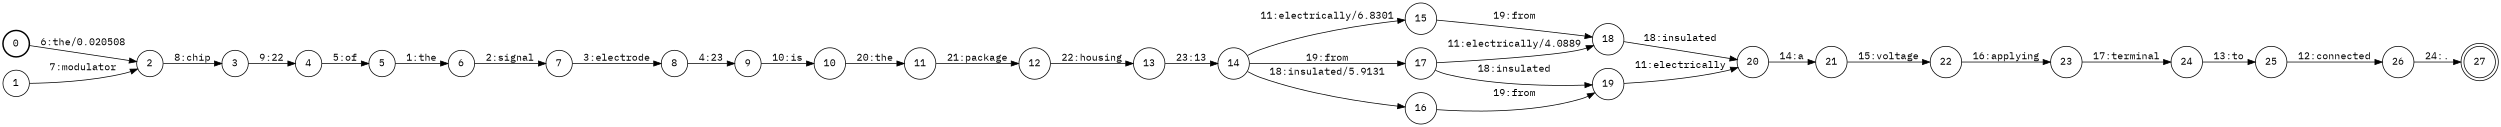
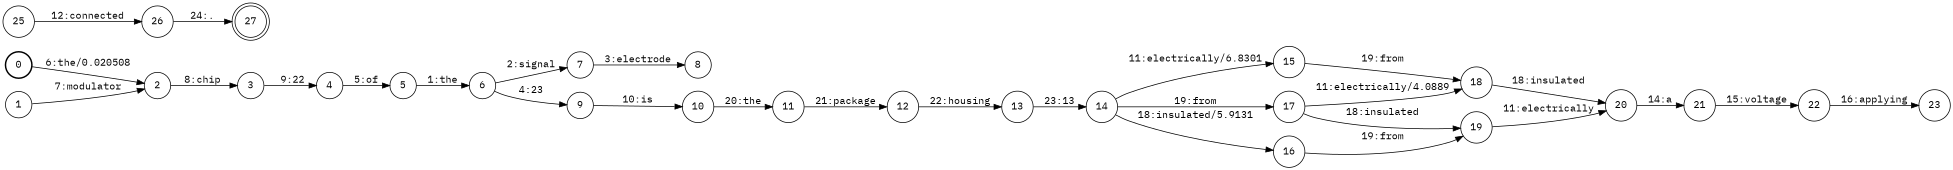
(2187, 62) -> none
(707, 64) -> (526, 100)
